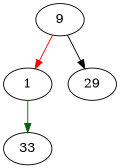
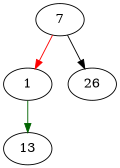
(60, 20) -> (60, 20)
(92, 84) -> (92, 84)
(28, 149) -> (28, 149)
